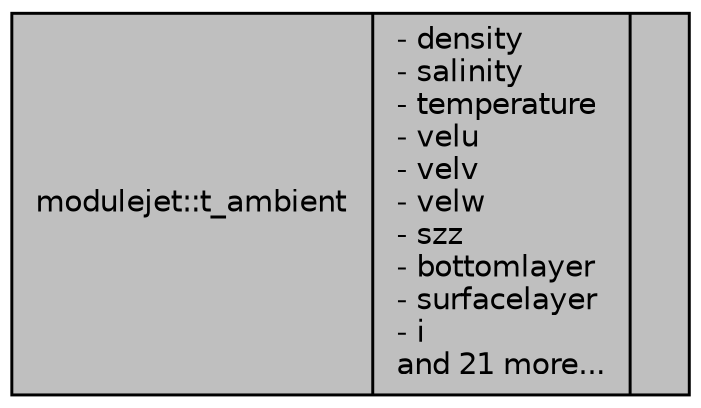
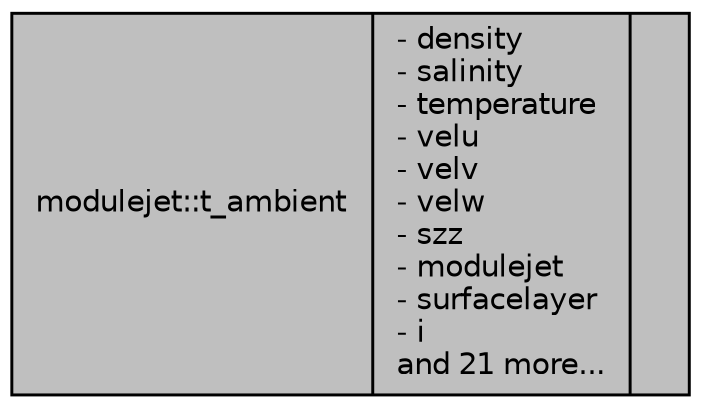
(496, 268) -> (481, 268)
